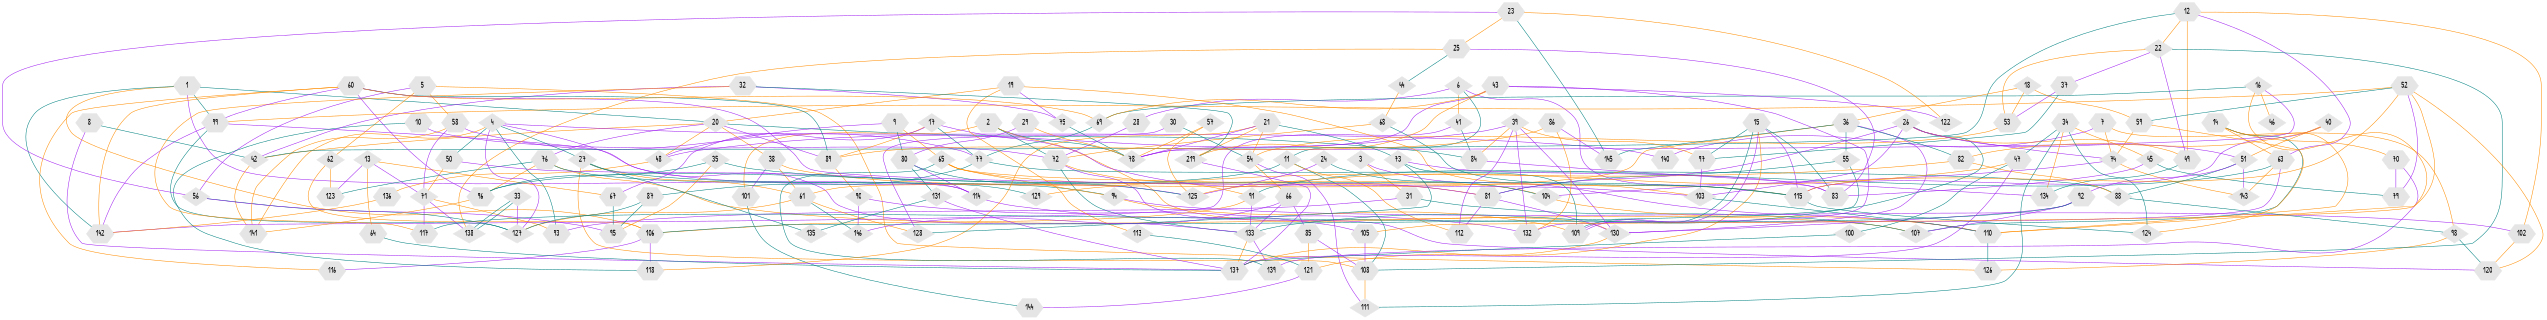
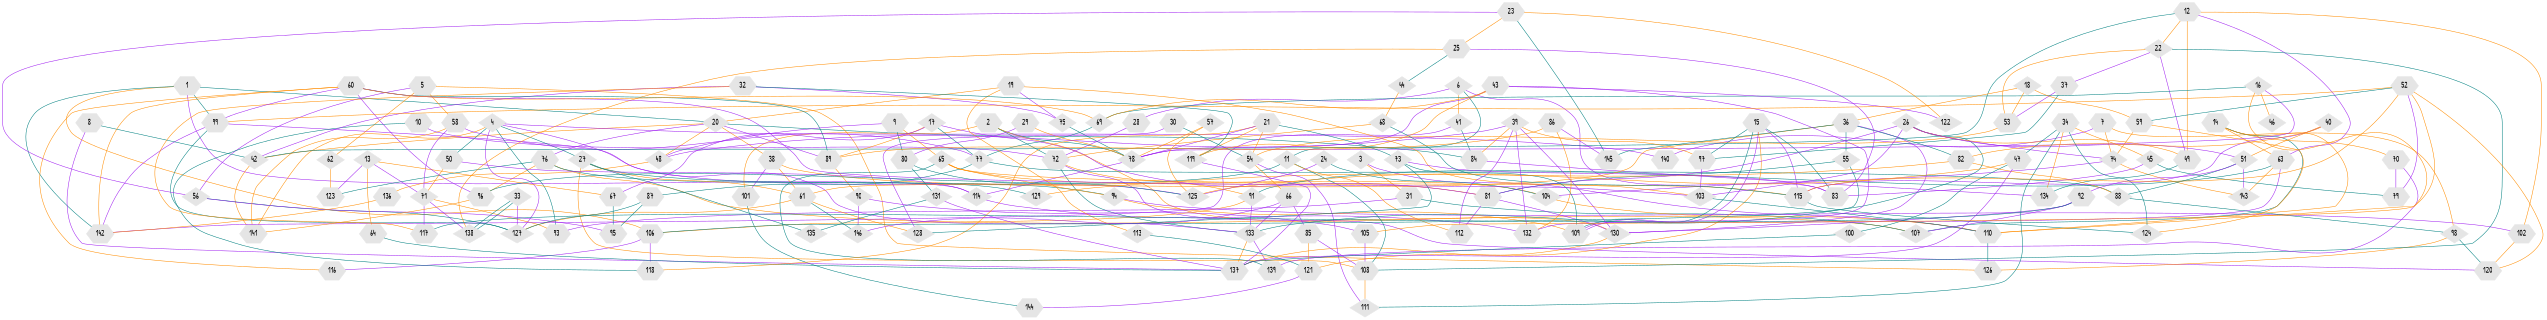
(715, 160) -> none
(1191, 160) -> (1191, 160)
(941, 179) -> (1071, 174)
(453, 222) -> none
